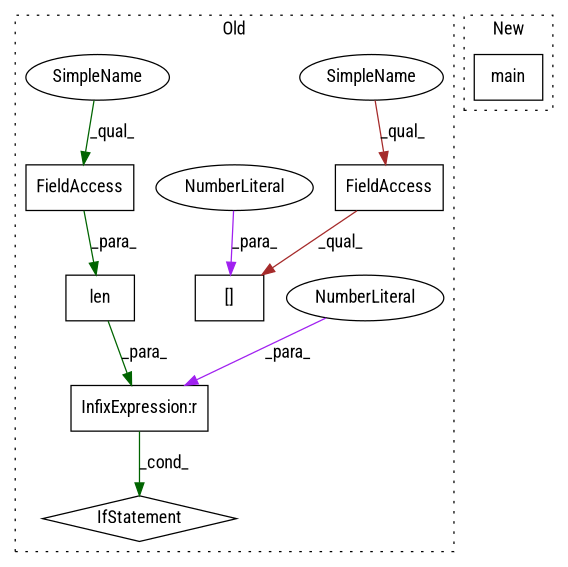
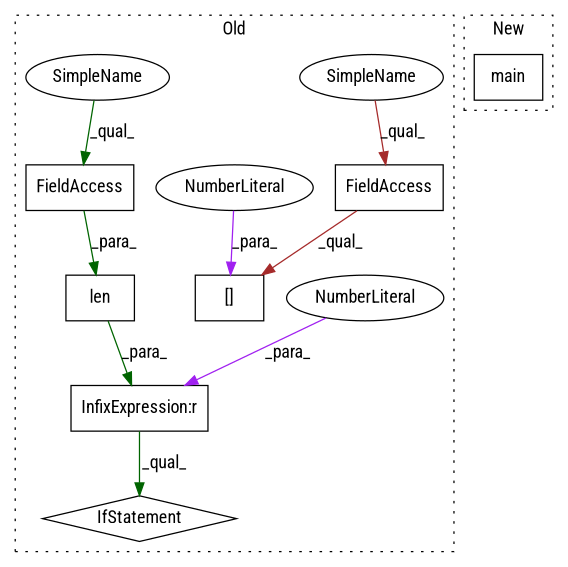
(165, 463) -> (165, 463)
